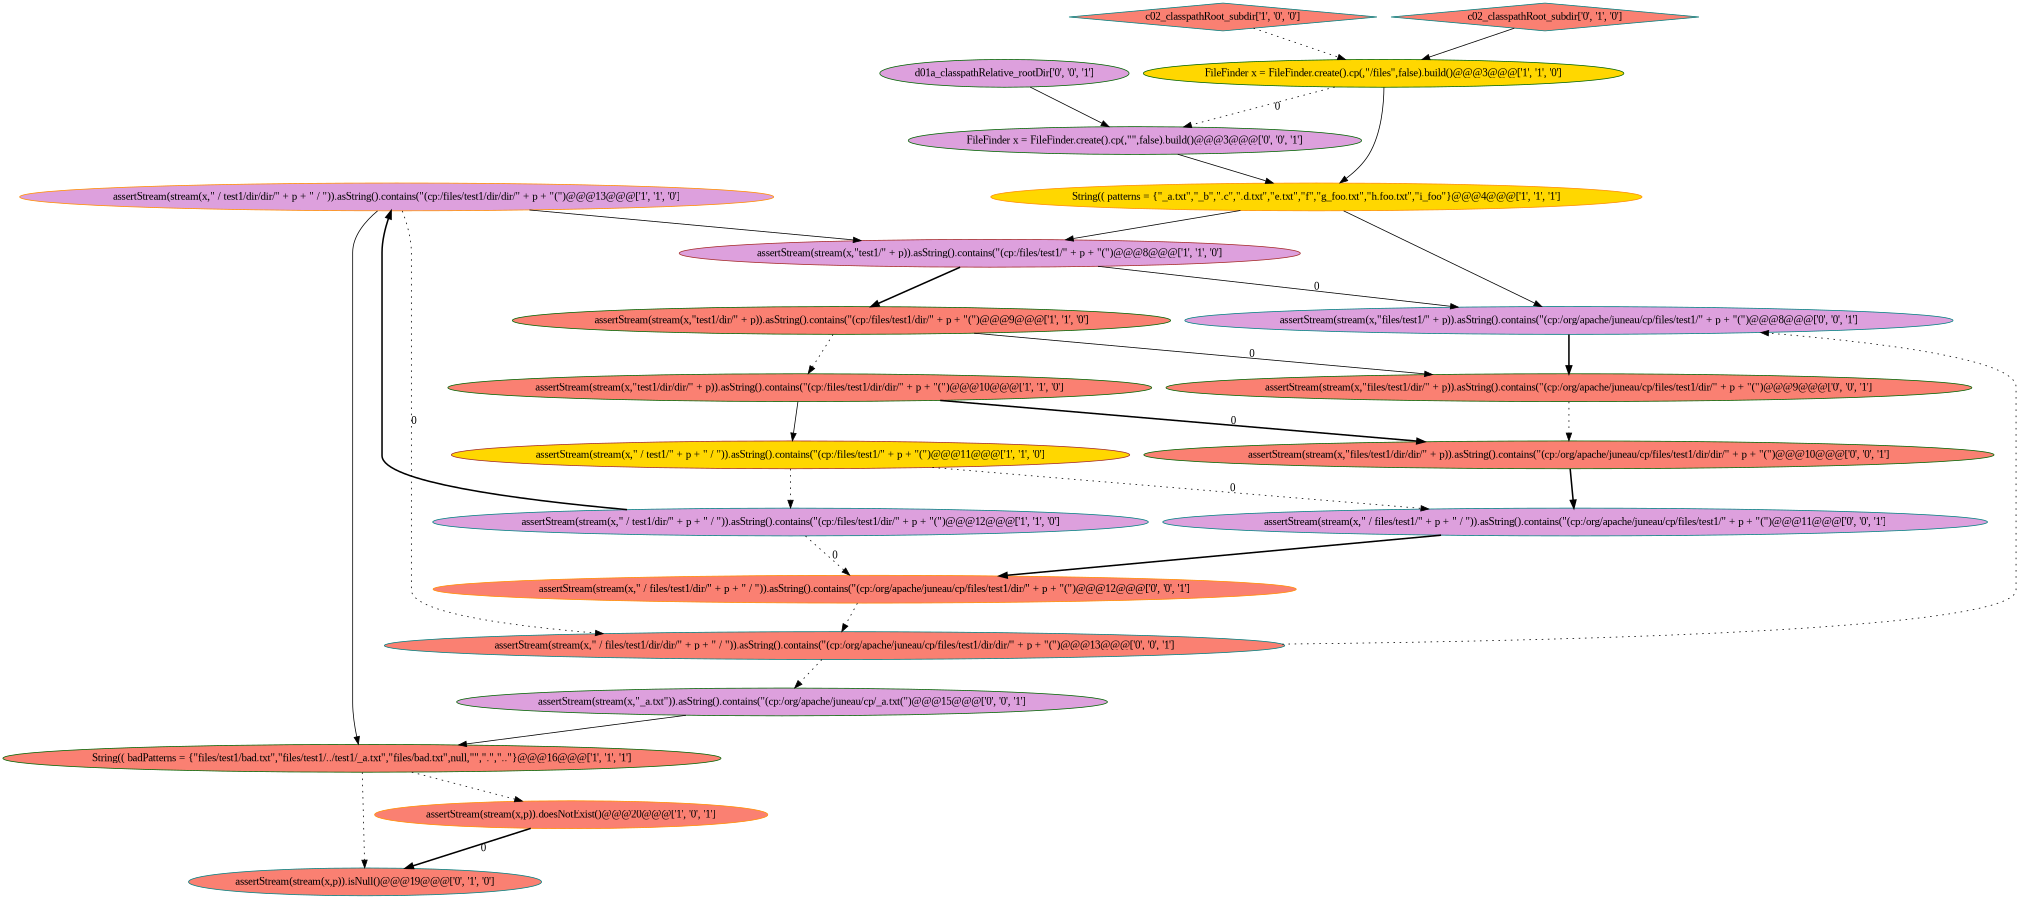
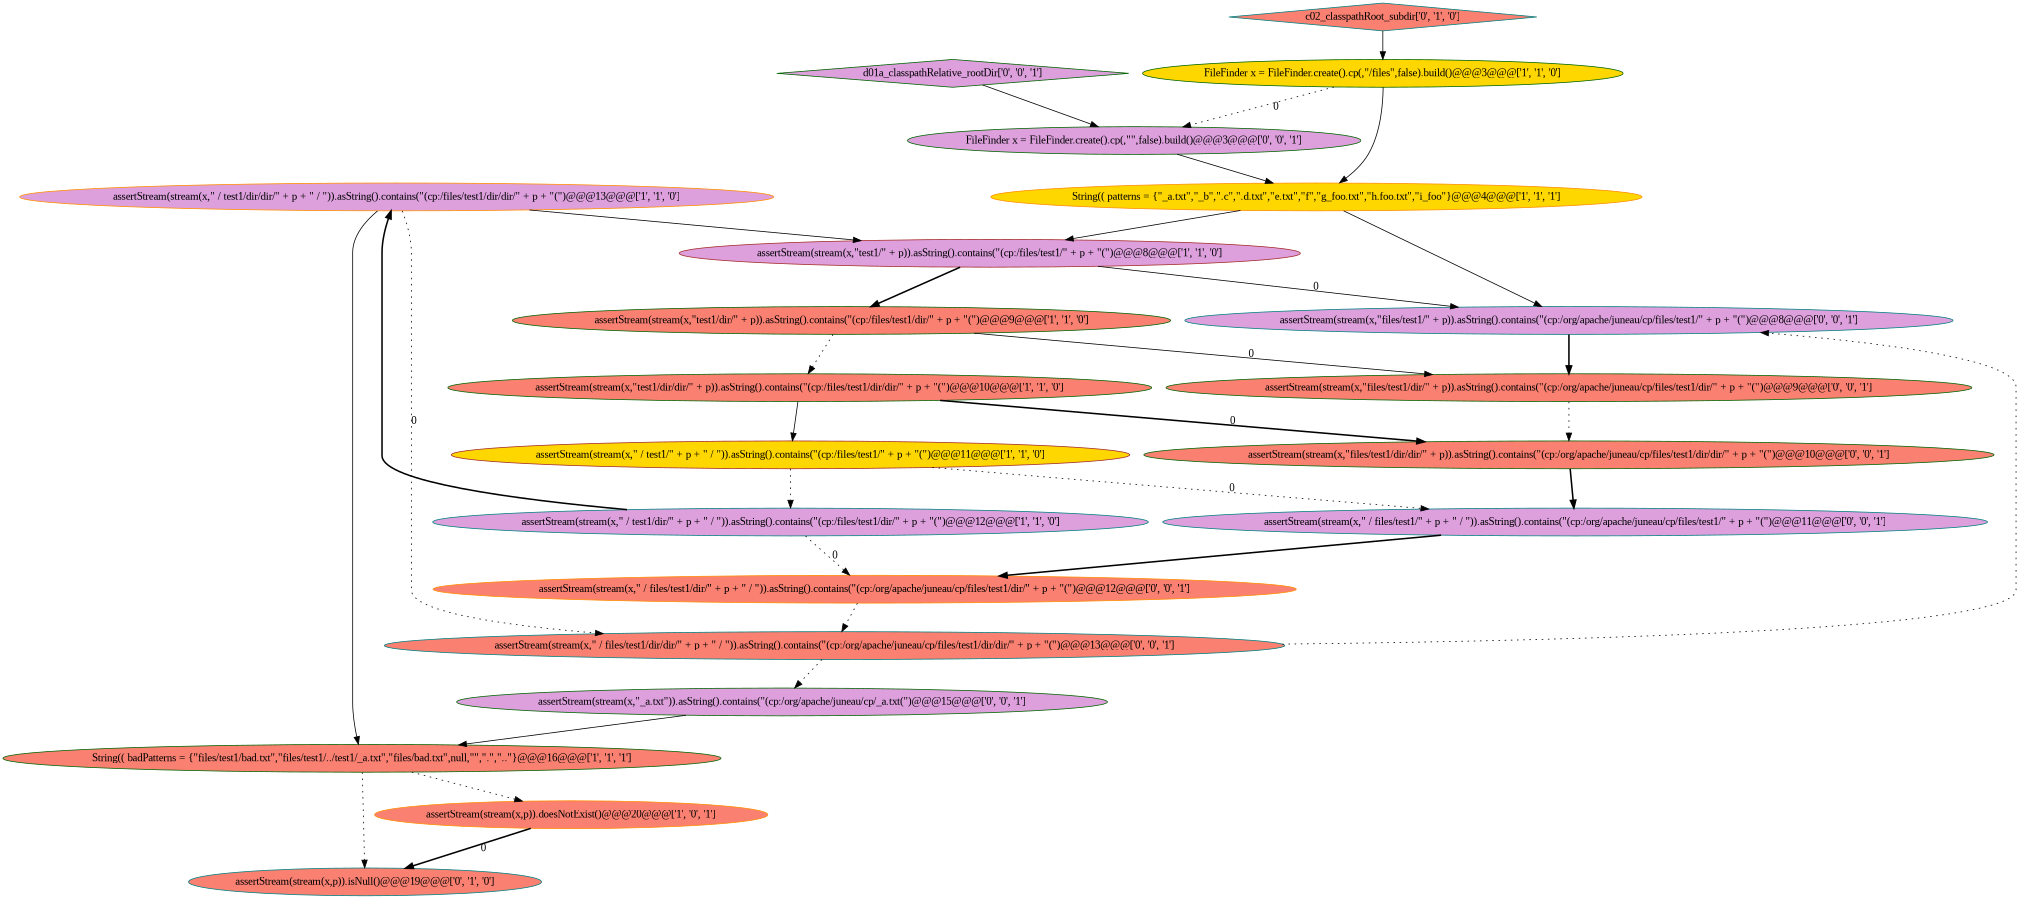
(1223, 17) -> none
(1004, 73) -> (953, 73)
